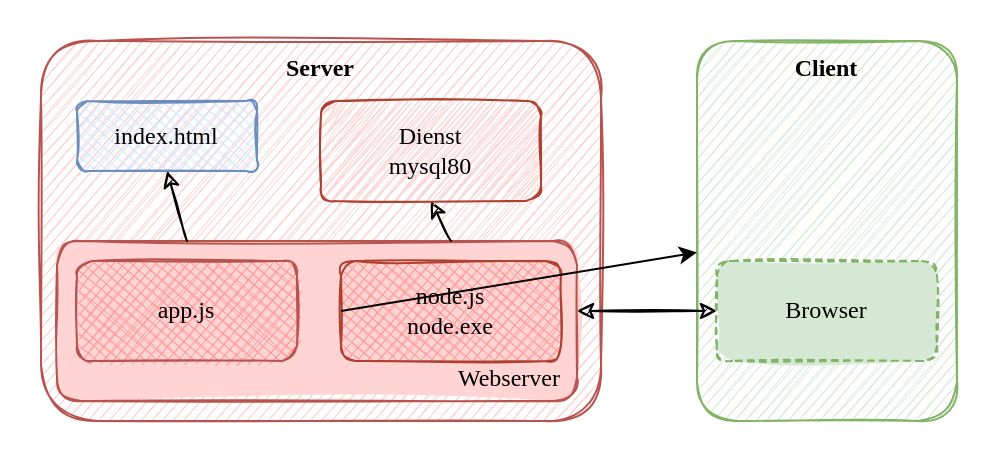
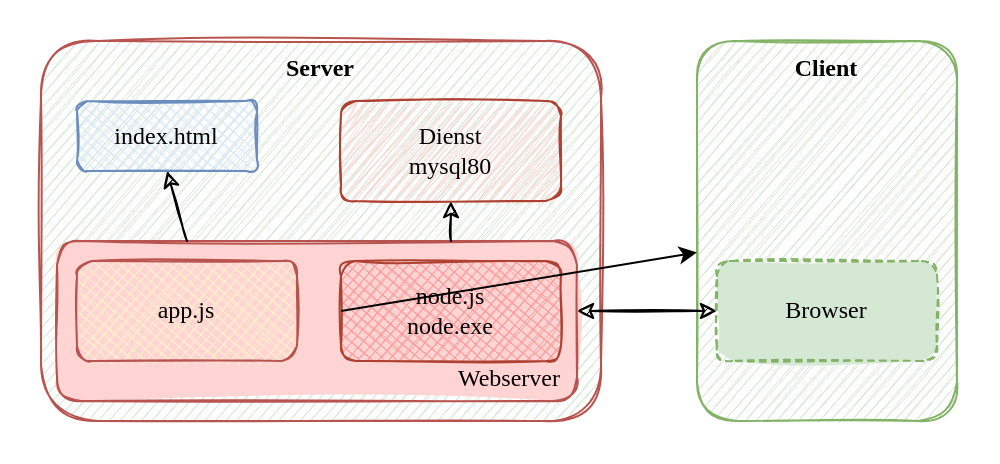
(431, 151) -> (451, 151)
(321, 231) -> (321, 231)
(187, 311) -> (187, 311)
